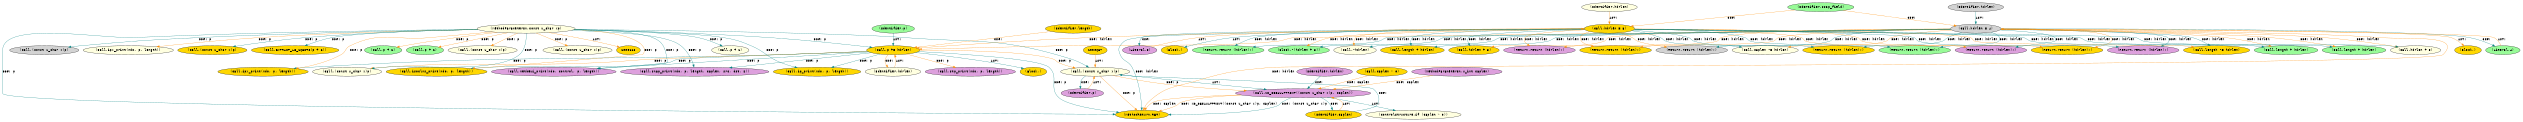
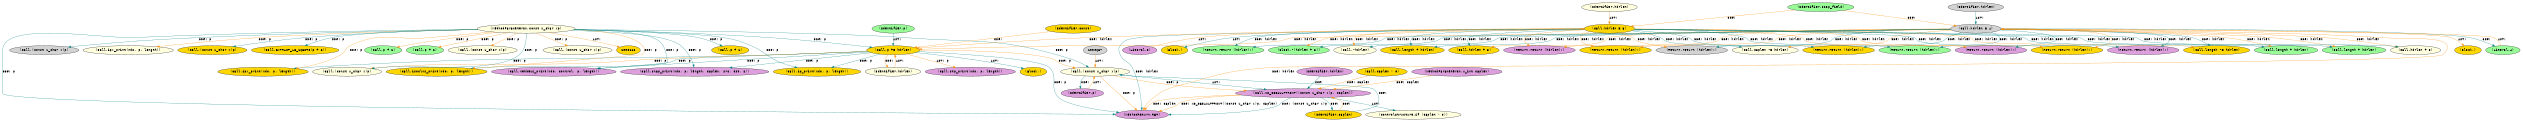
(1073, 29) -> (1073, 29)
(1360, 30) -> none
(730, 50) -> (730, 50)
(1095, 50) -> (1095, 50)
(943, 61) -> (943, 61)
(1348, 104) -> (1348, 104)
(1142, 115) -> (1142, 115)
